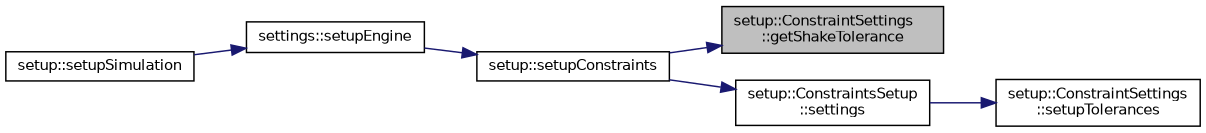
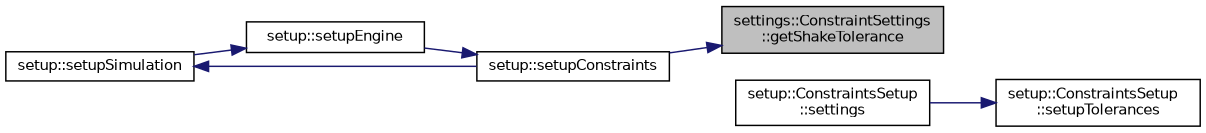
(833, 30) -> (833, 30)
(335, 37) -> (335, 37)
(695, 83) -> (343, 66)
(1098, 103) -> (1098, 103)
